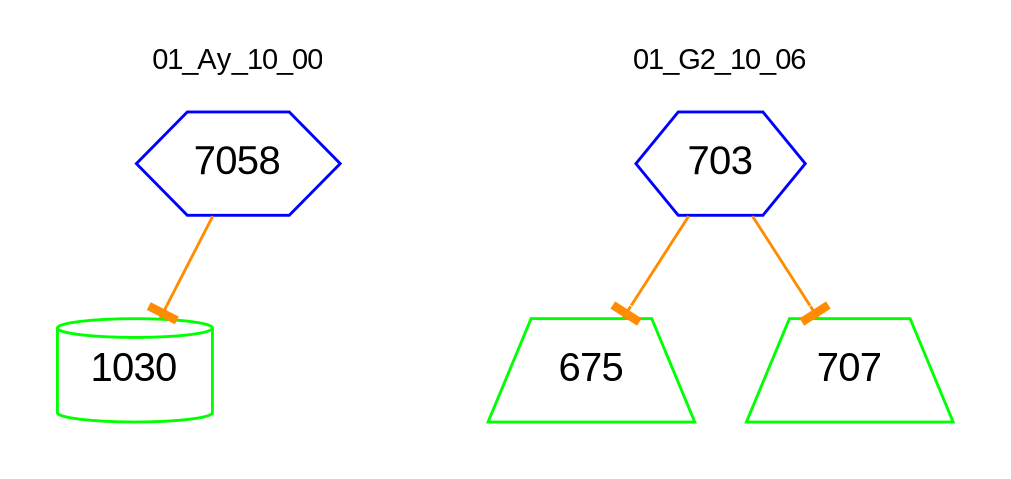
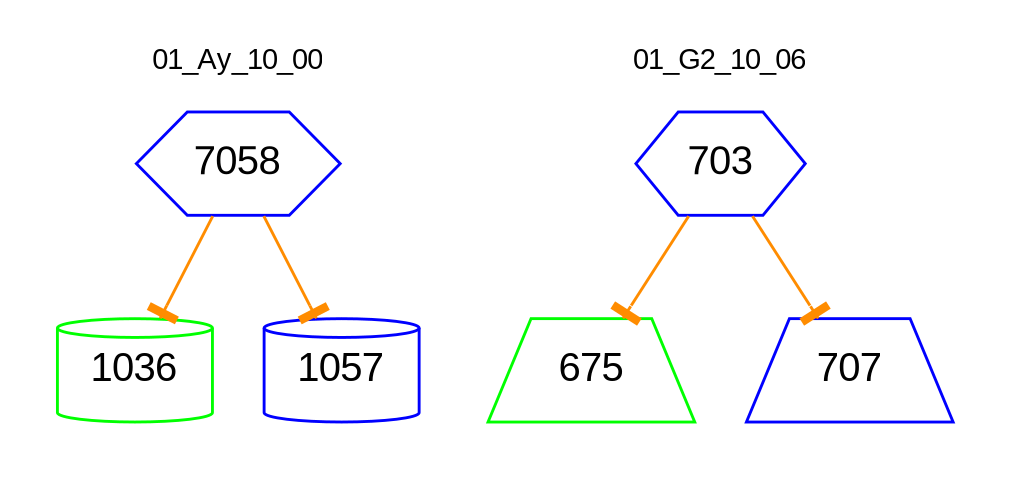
(135, 370) -> (135, 370)
none -> (342, 370)
(850, 370) -> (850, 370)
